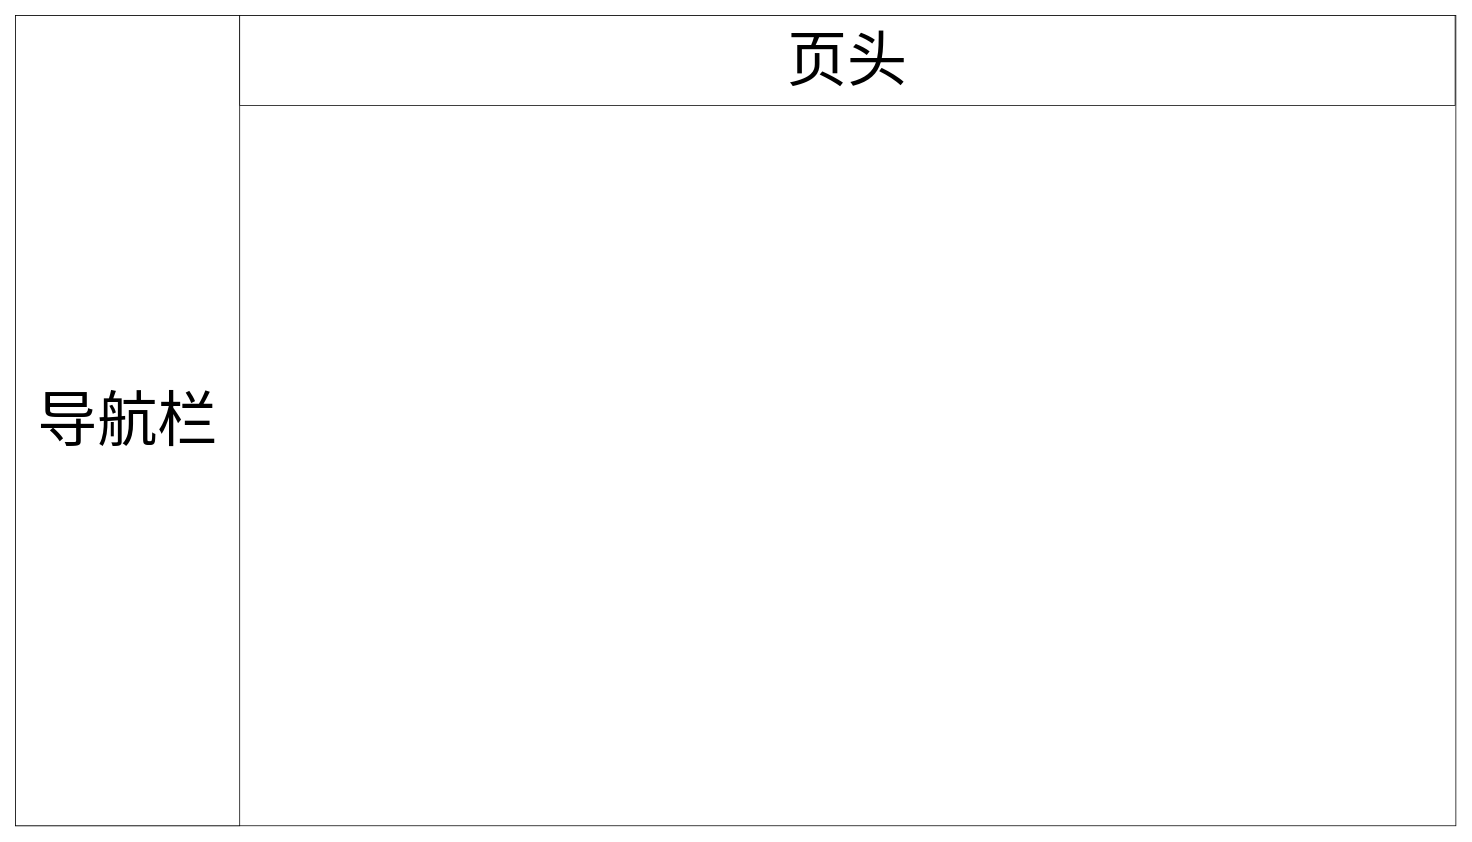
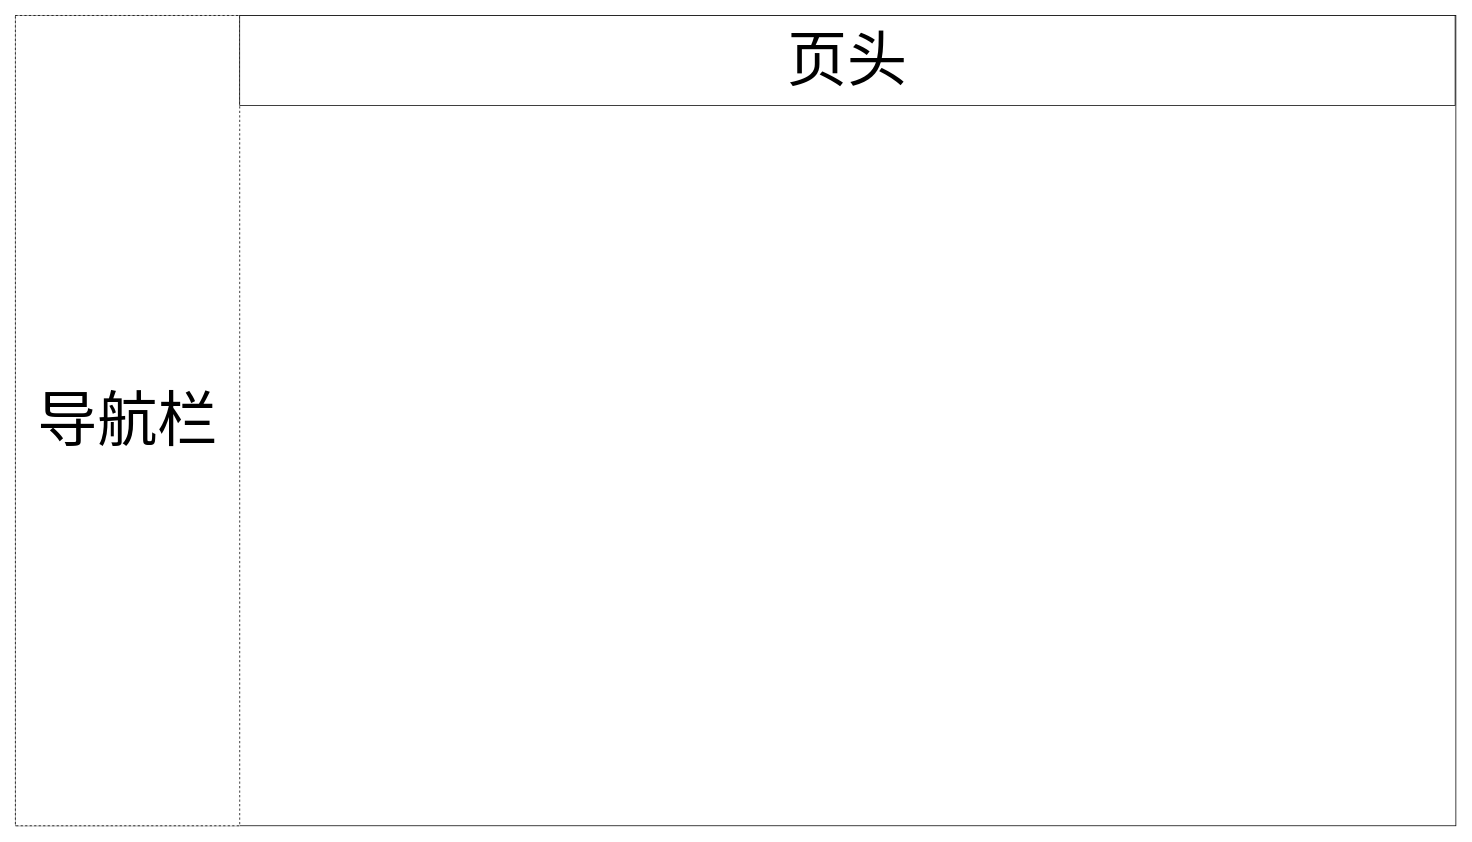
(128, 420) -> (128, 420)
